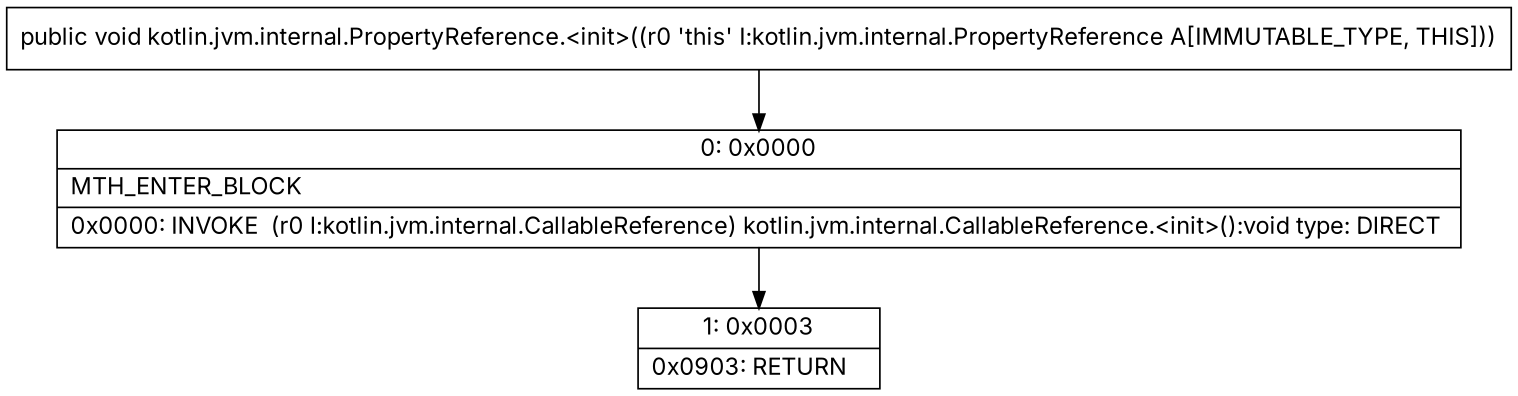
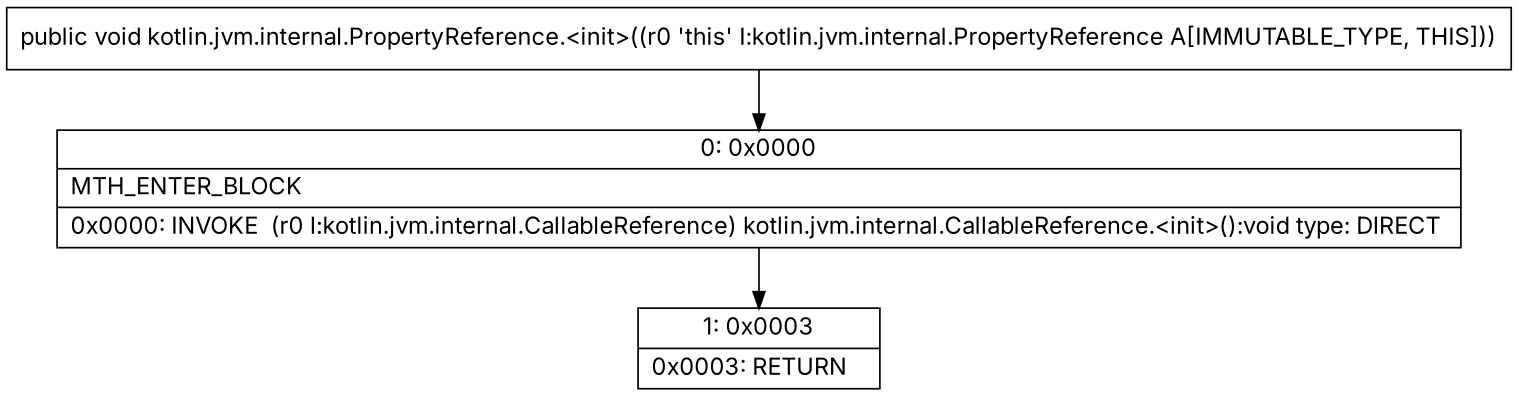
(759, 368) -> (759, 368)
